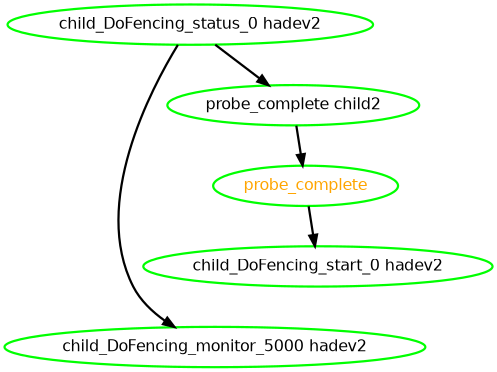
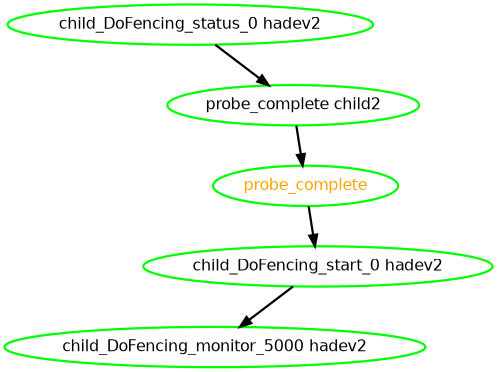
(122, 184) -> (271, 303)
